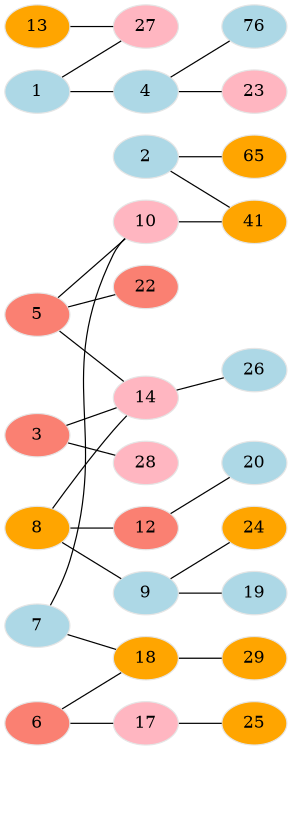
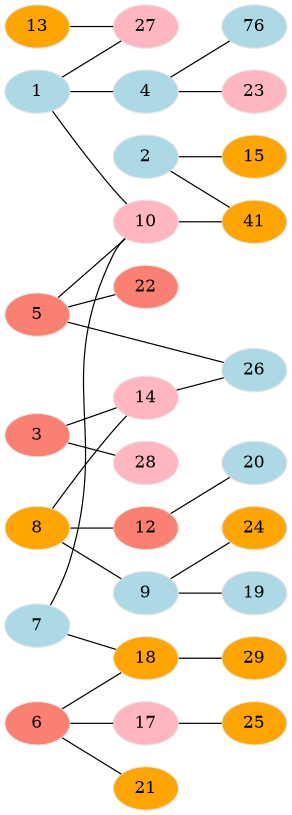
(254, 157) -> (254, 157)
none -> (88, 159)
(93, 358) -> (146, 342)
none -> (146, 788)
